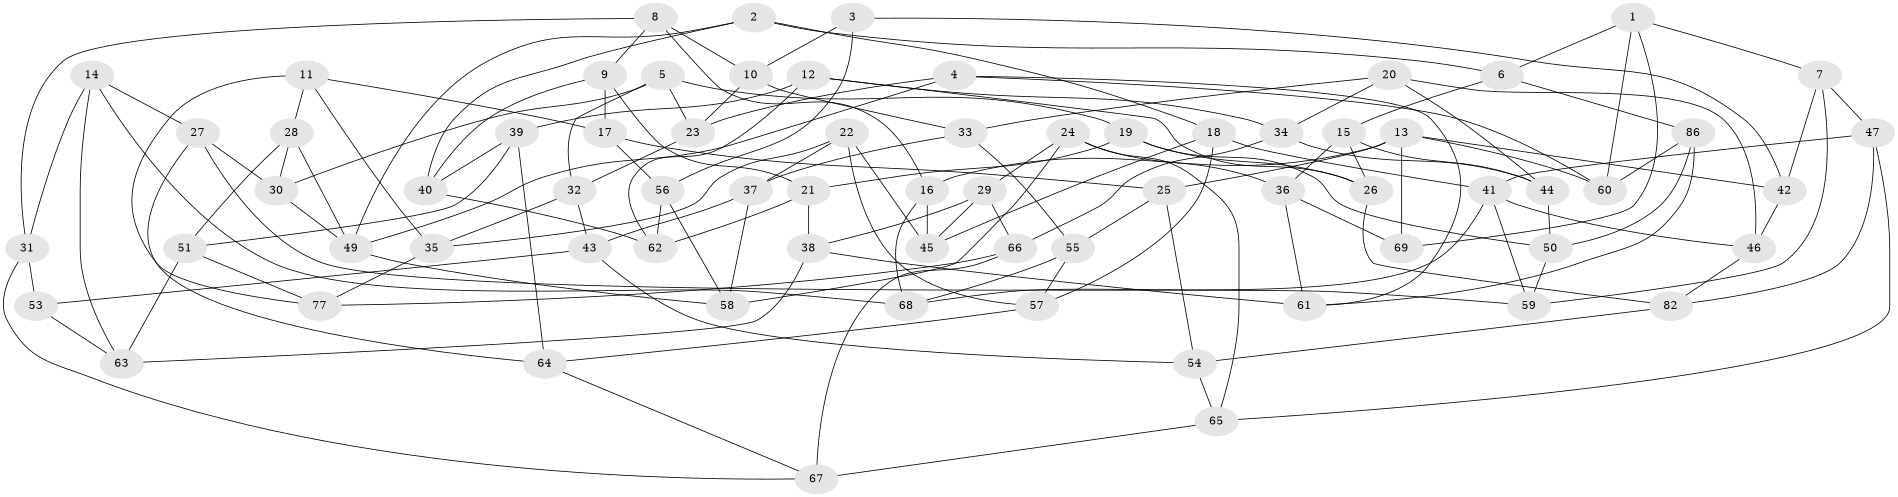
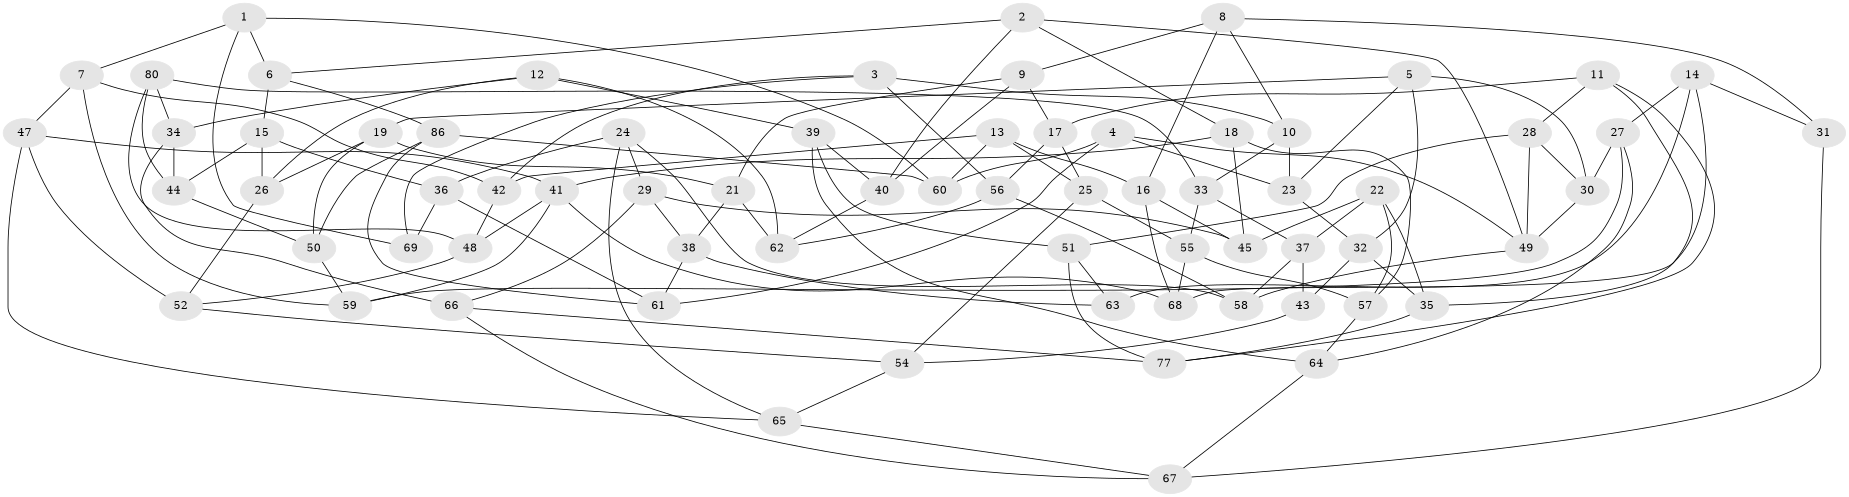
(1390, 75) -> (152, 75)
(1402, 191) -> (610, 104)
(1754, 248) -> (470, 248)
(36, 306) -> none
(1671, 306) -> (181, 306)
